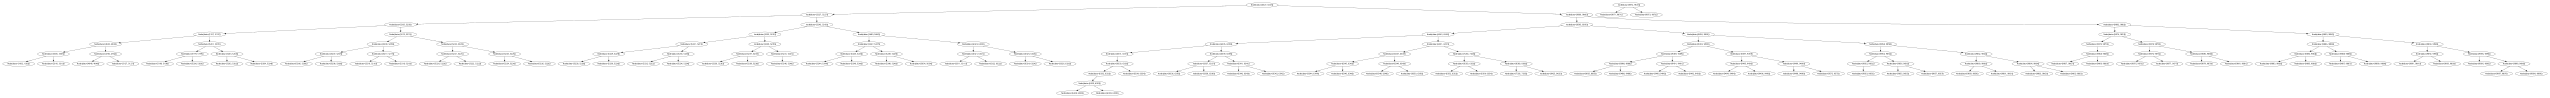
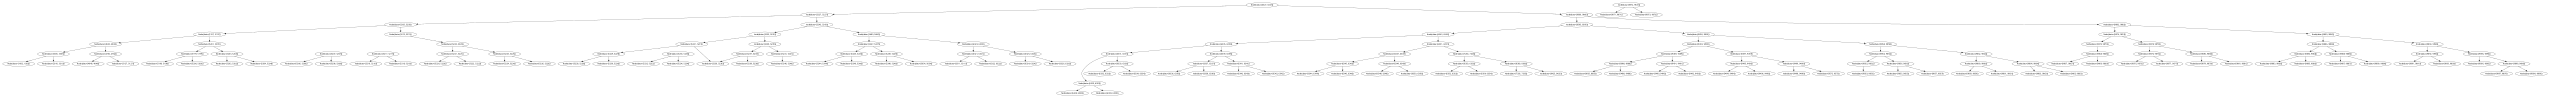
(383, 44) -> none
(686, 49) -> (702, 54)
(1095, 78) -> (1089, 64)
